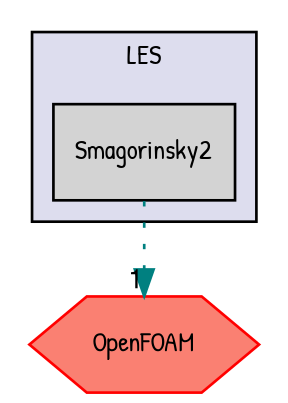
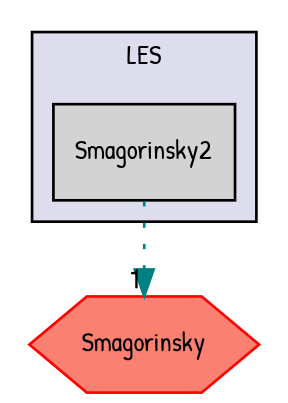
(144, 345) -> (144, 345)
